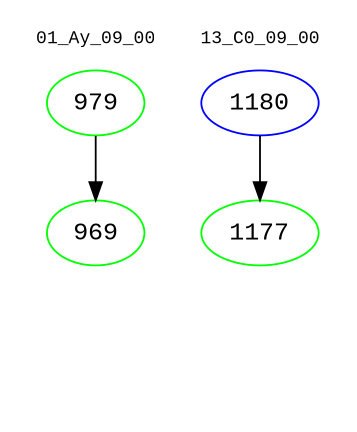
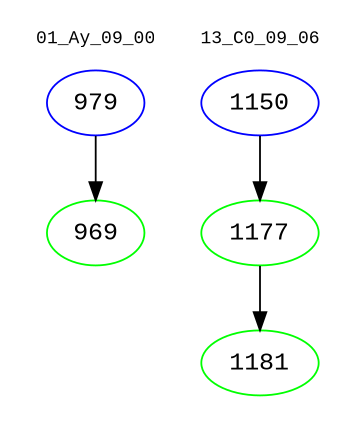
(261, 39) -> (261, 39)
(96, 103) -> (96, 103)
(260, 103) -> (260, 103)
none -> (260, 363)
